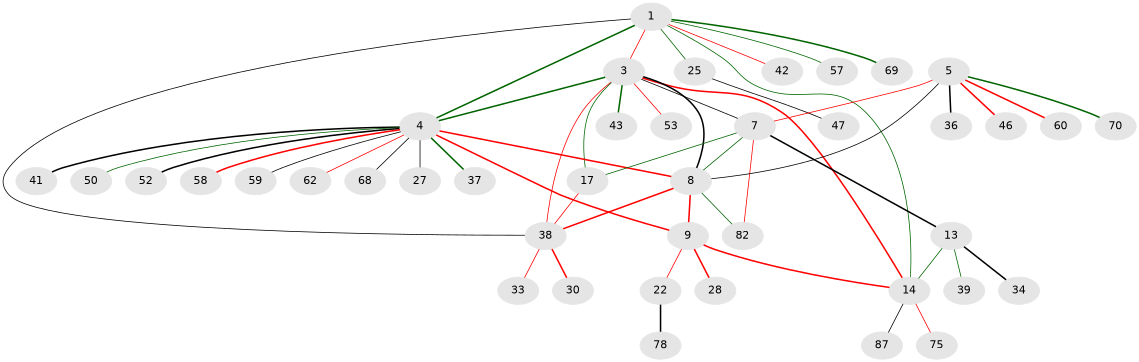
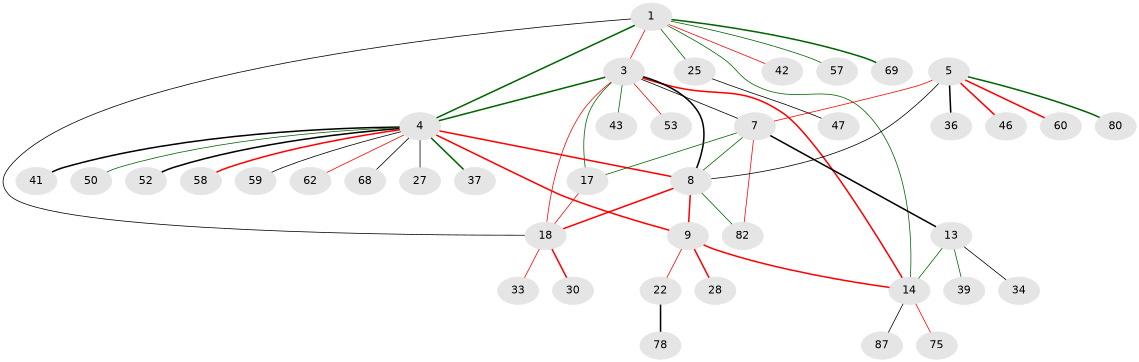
(620, 99) -> (620, 99)
(1116, 126) -> (1116, 126)
(546, 236) -> (546, 236)
(985, 263) -> (985, 263)
